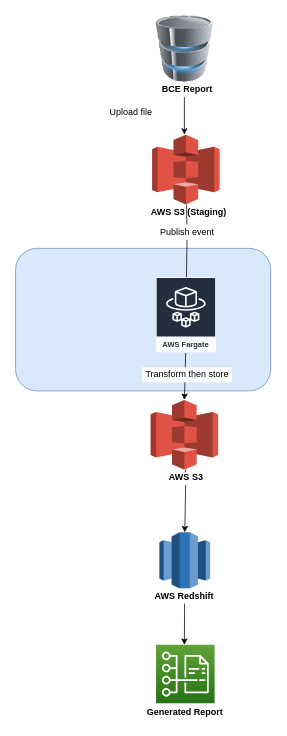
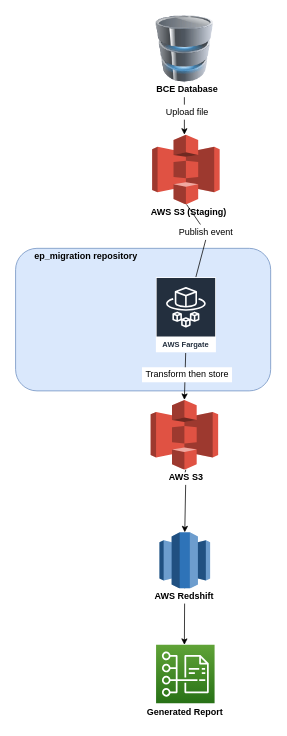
(187, 90) -> (187, 90)
(131, 112) -> (187, 112)
(187, 232) -> (206, 232)
none -> (86, 256)
